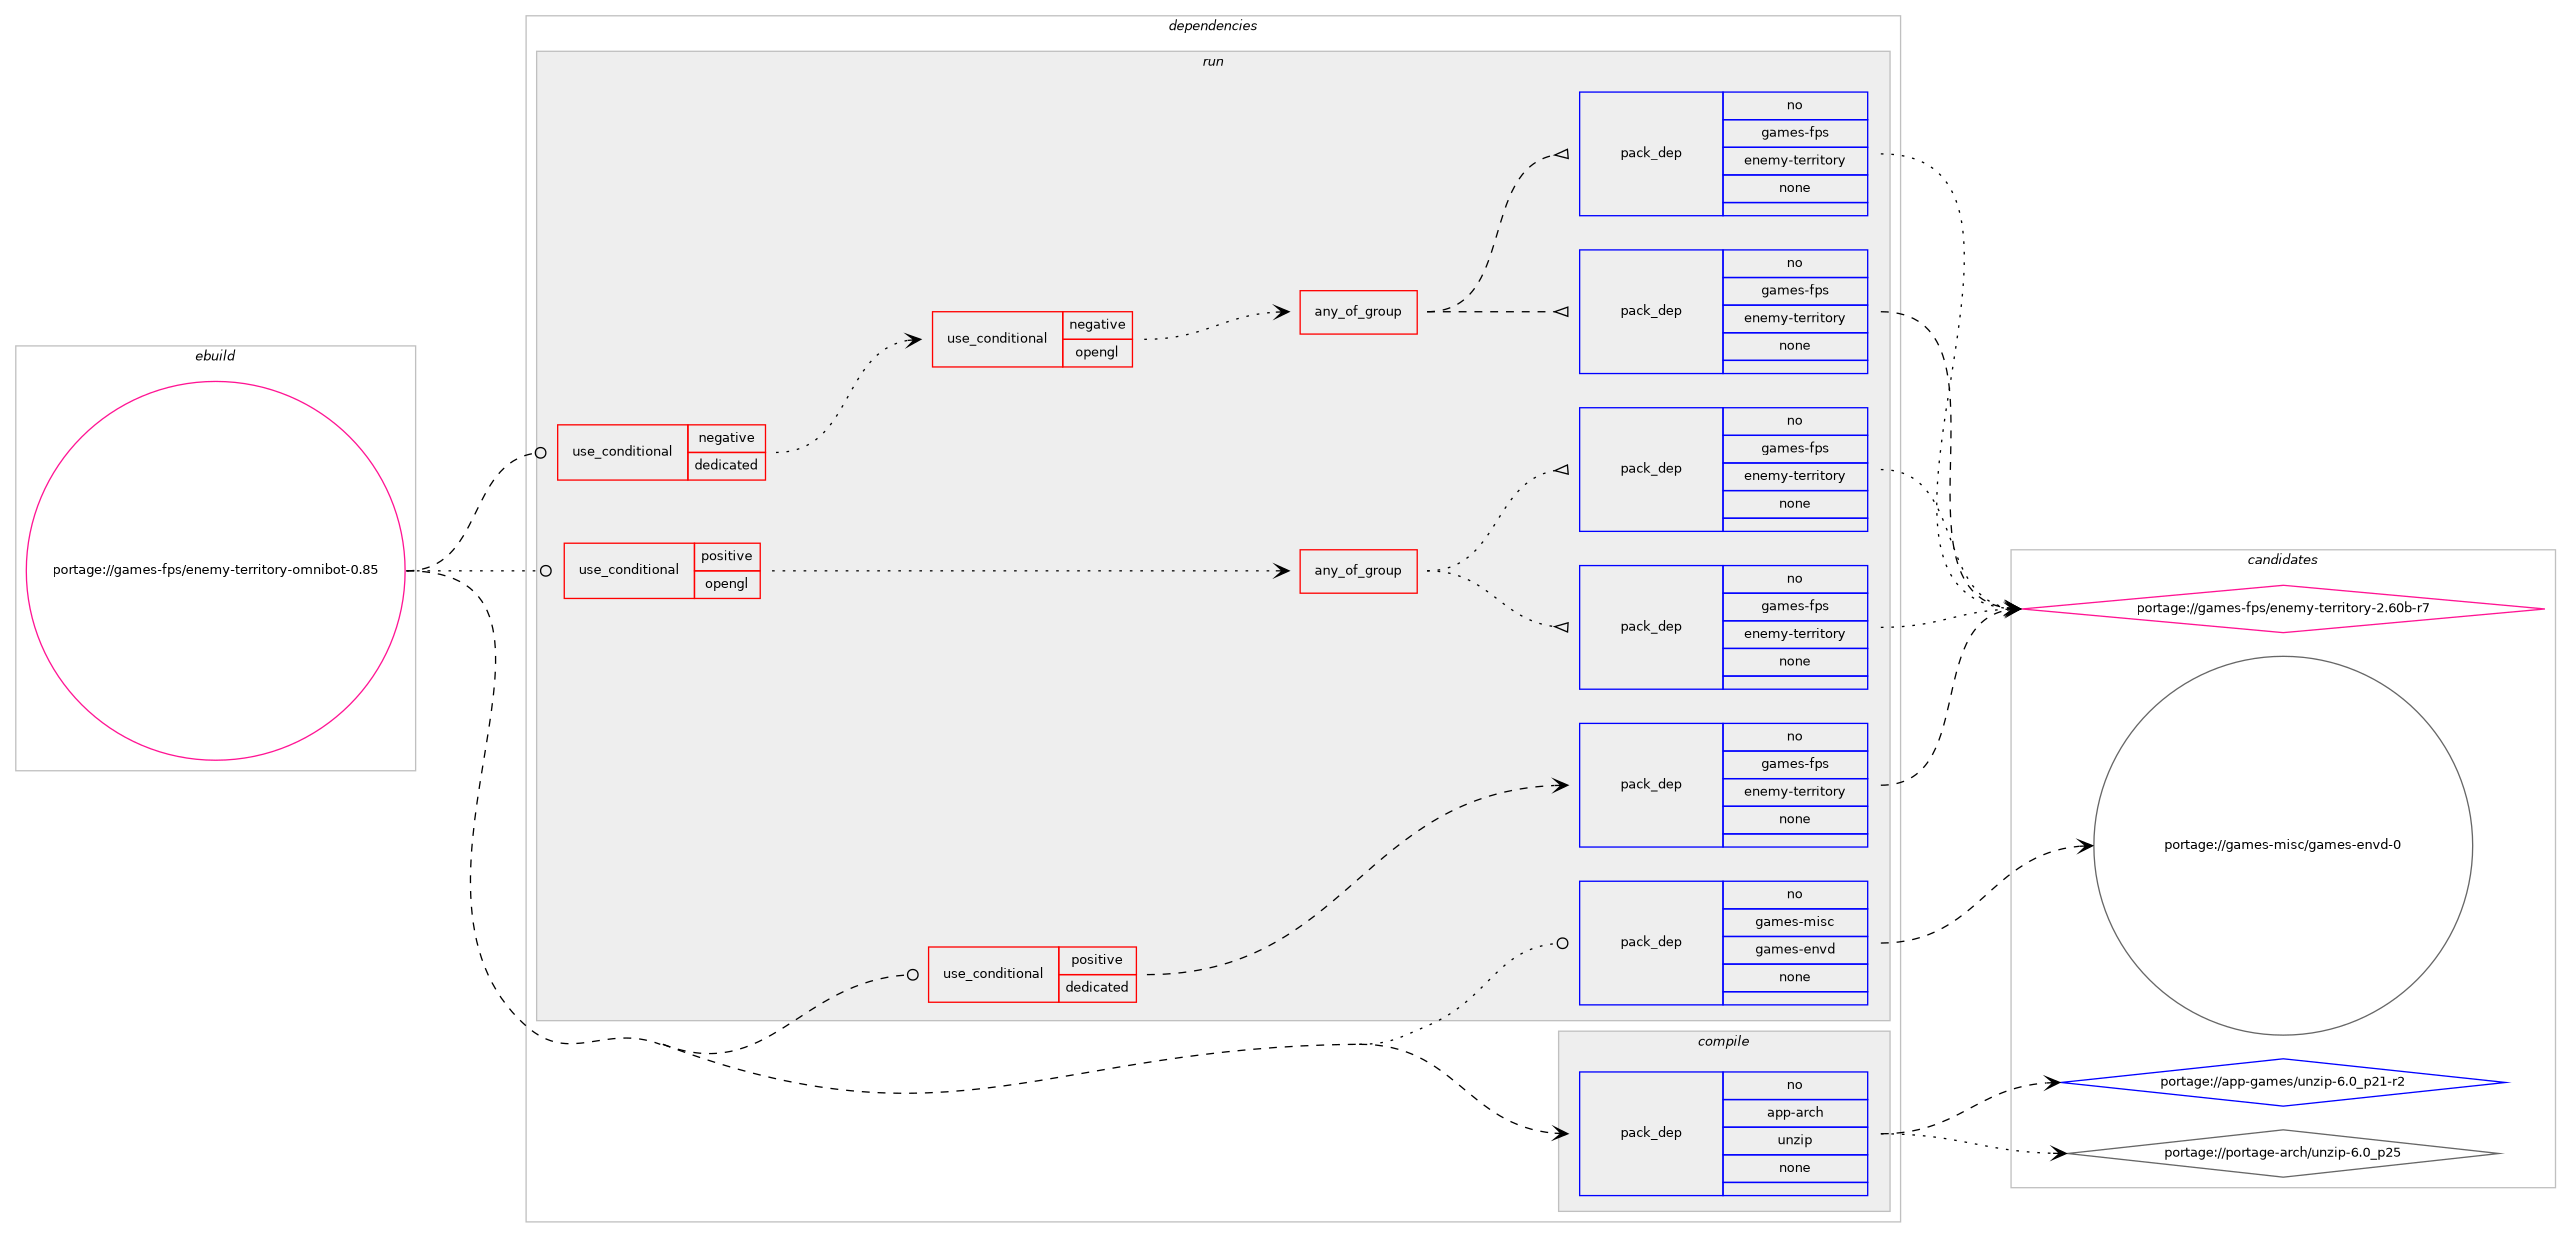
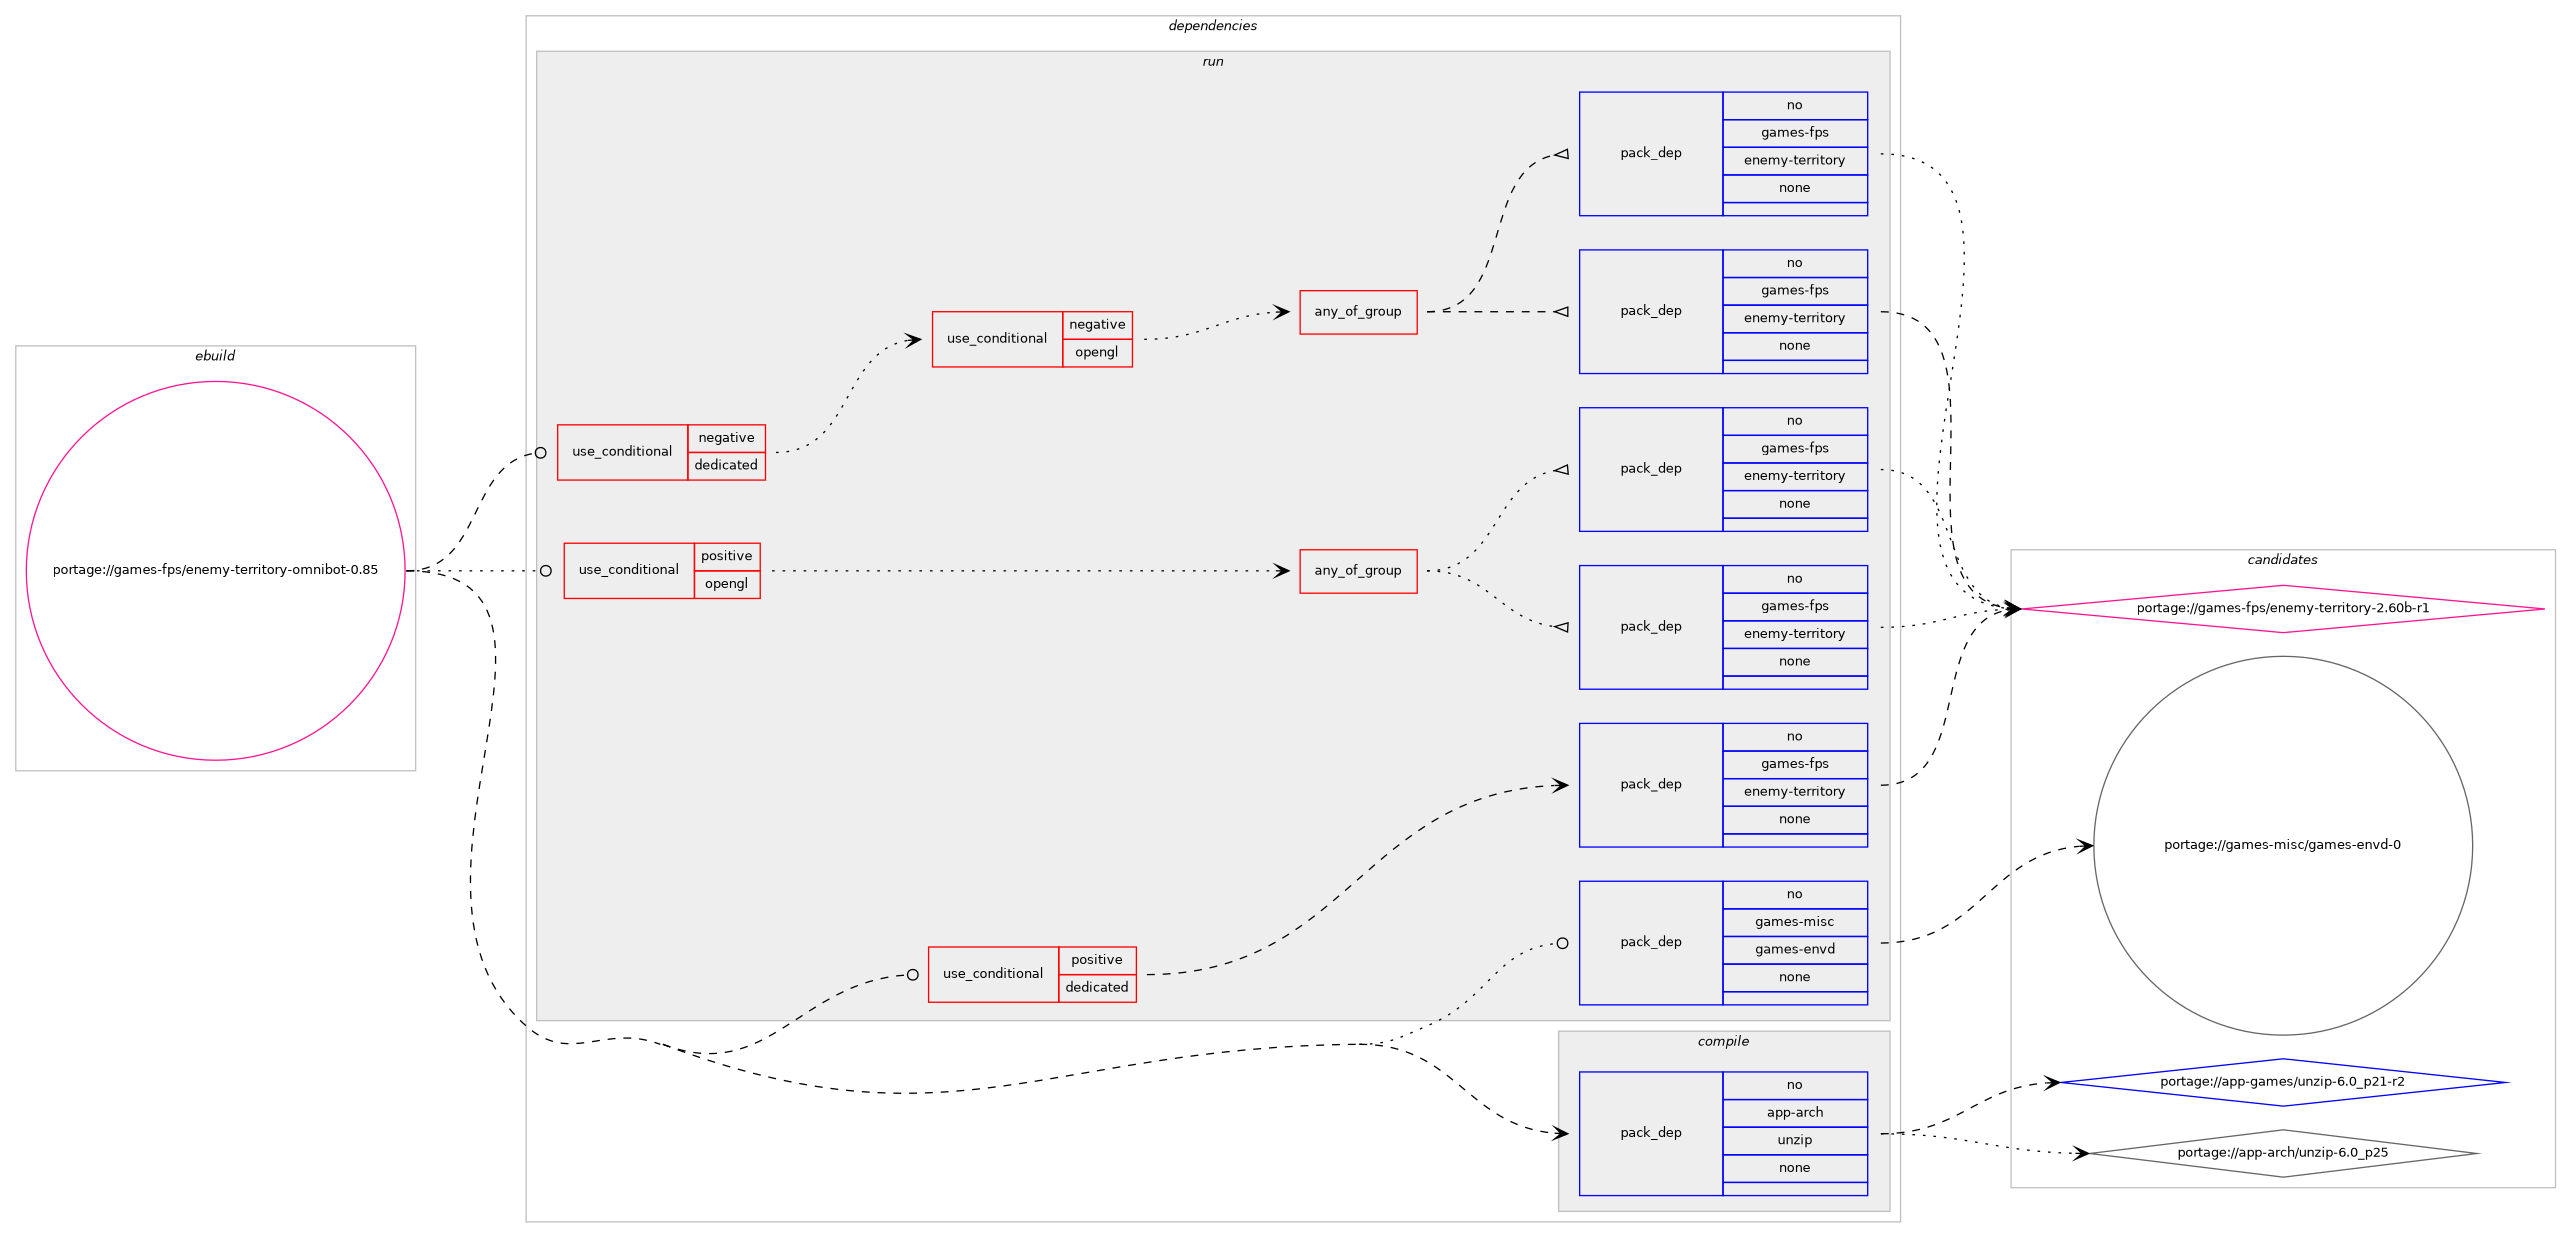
(2283, 609) -> (2283, 609)
(2283, 1153) -> (2283, 1153)
